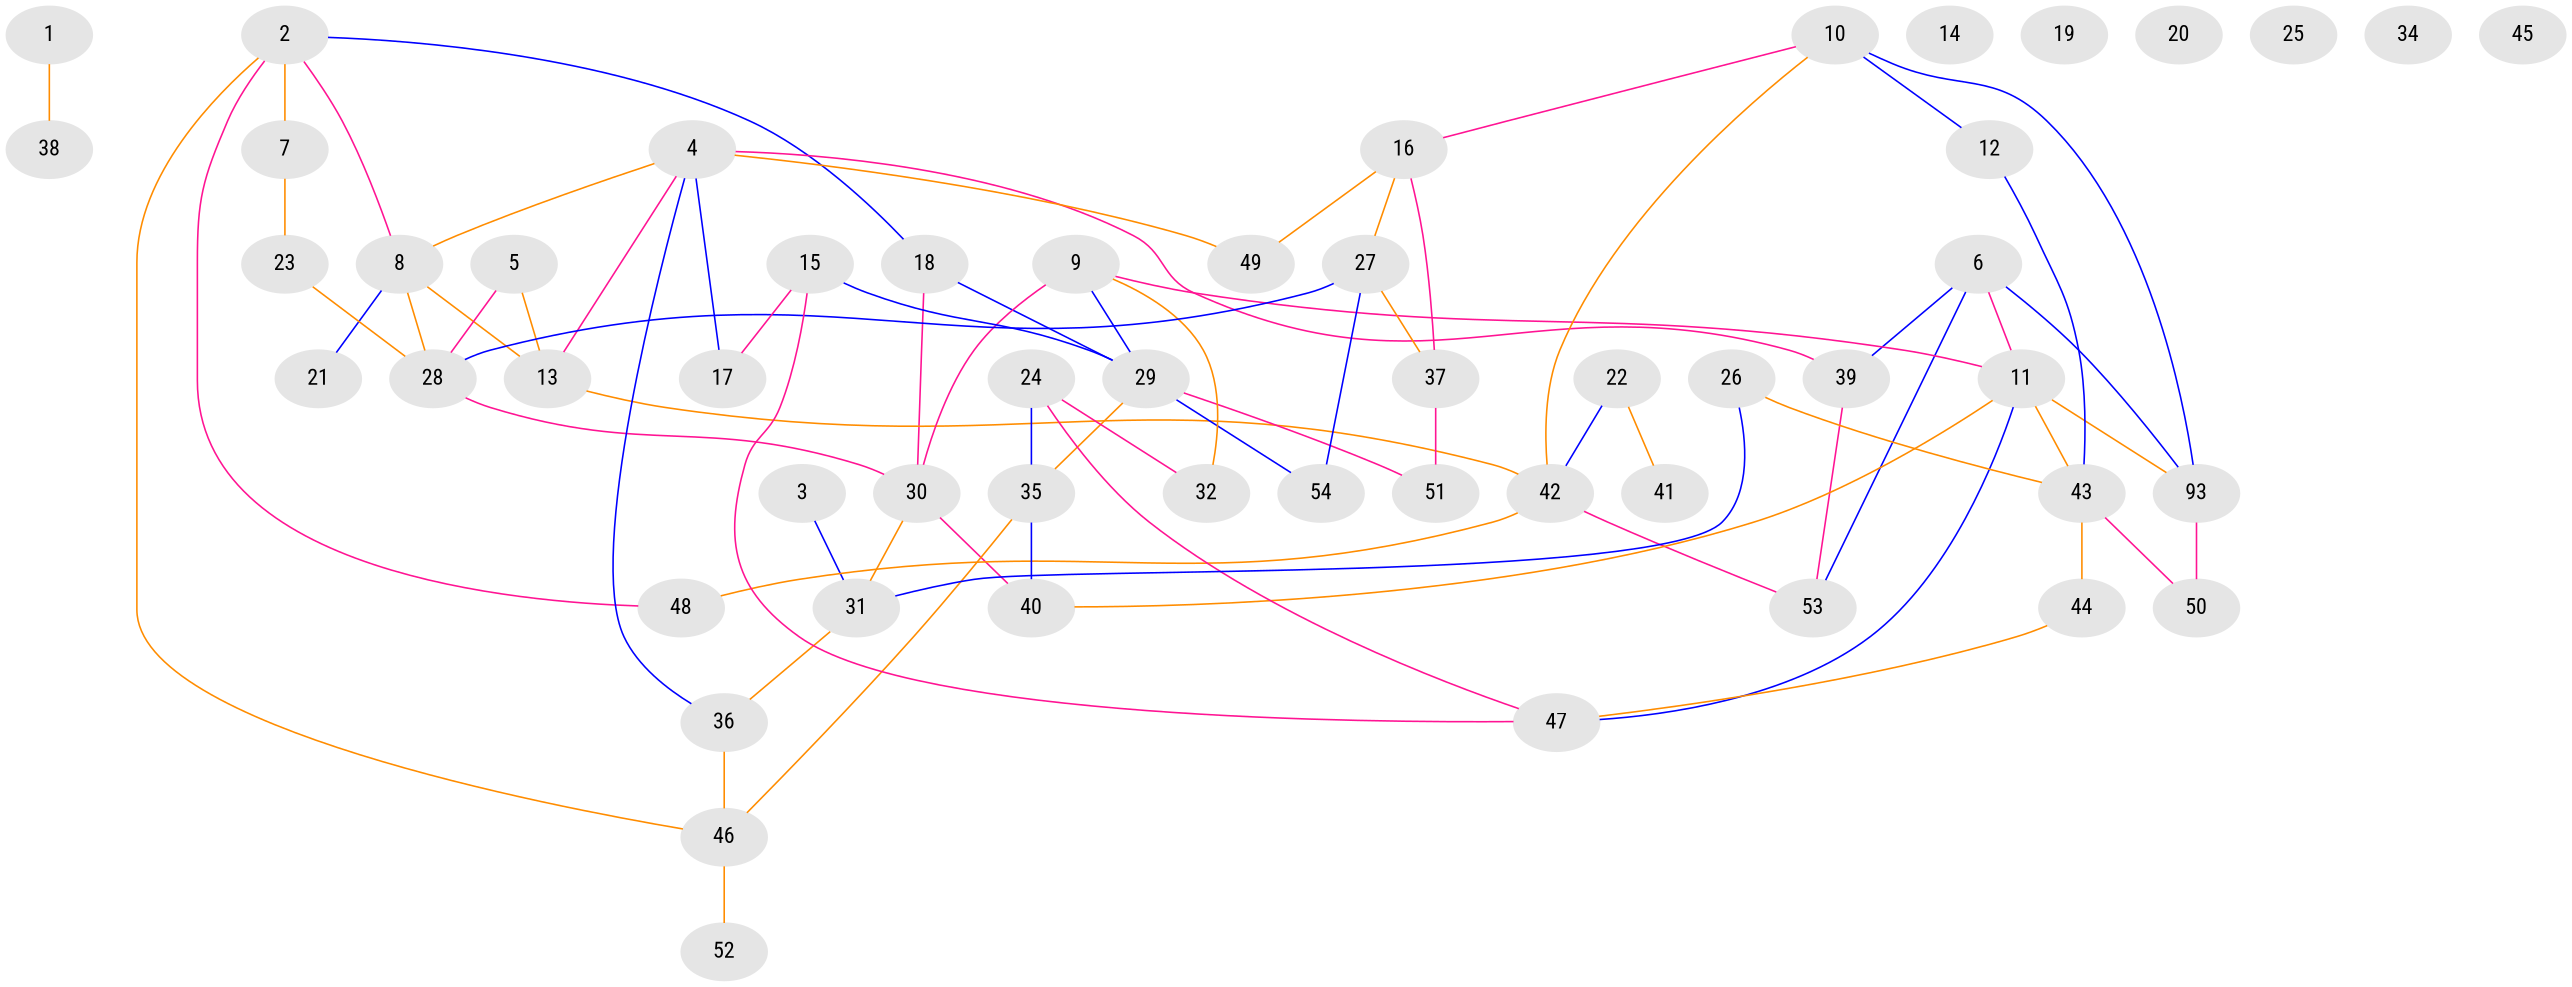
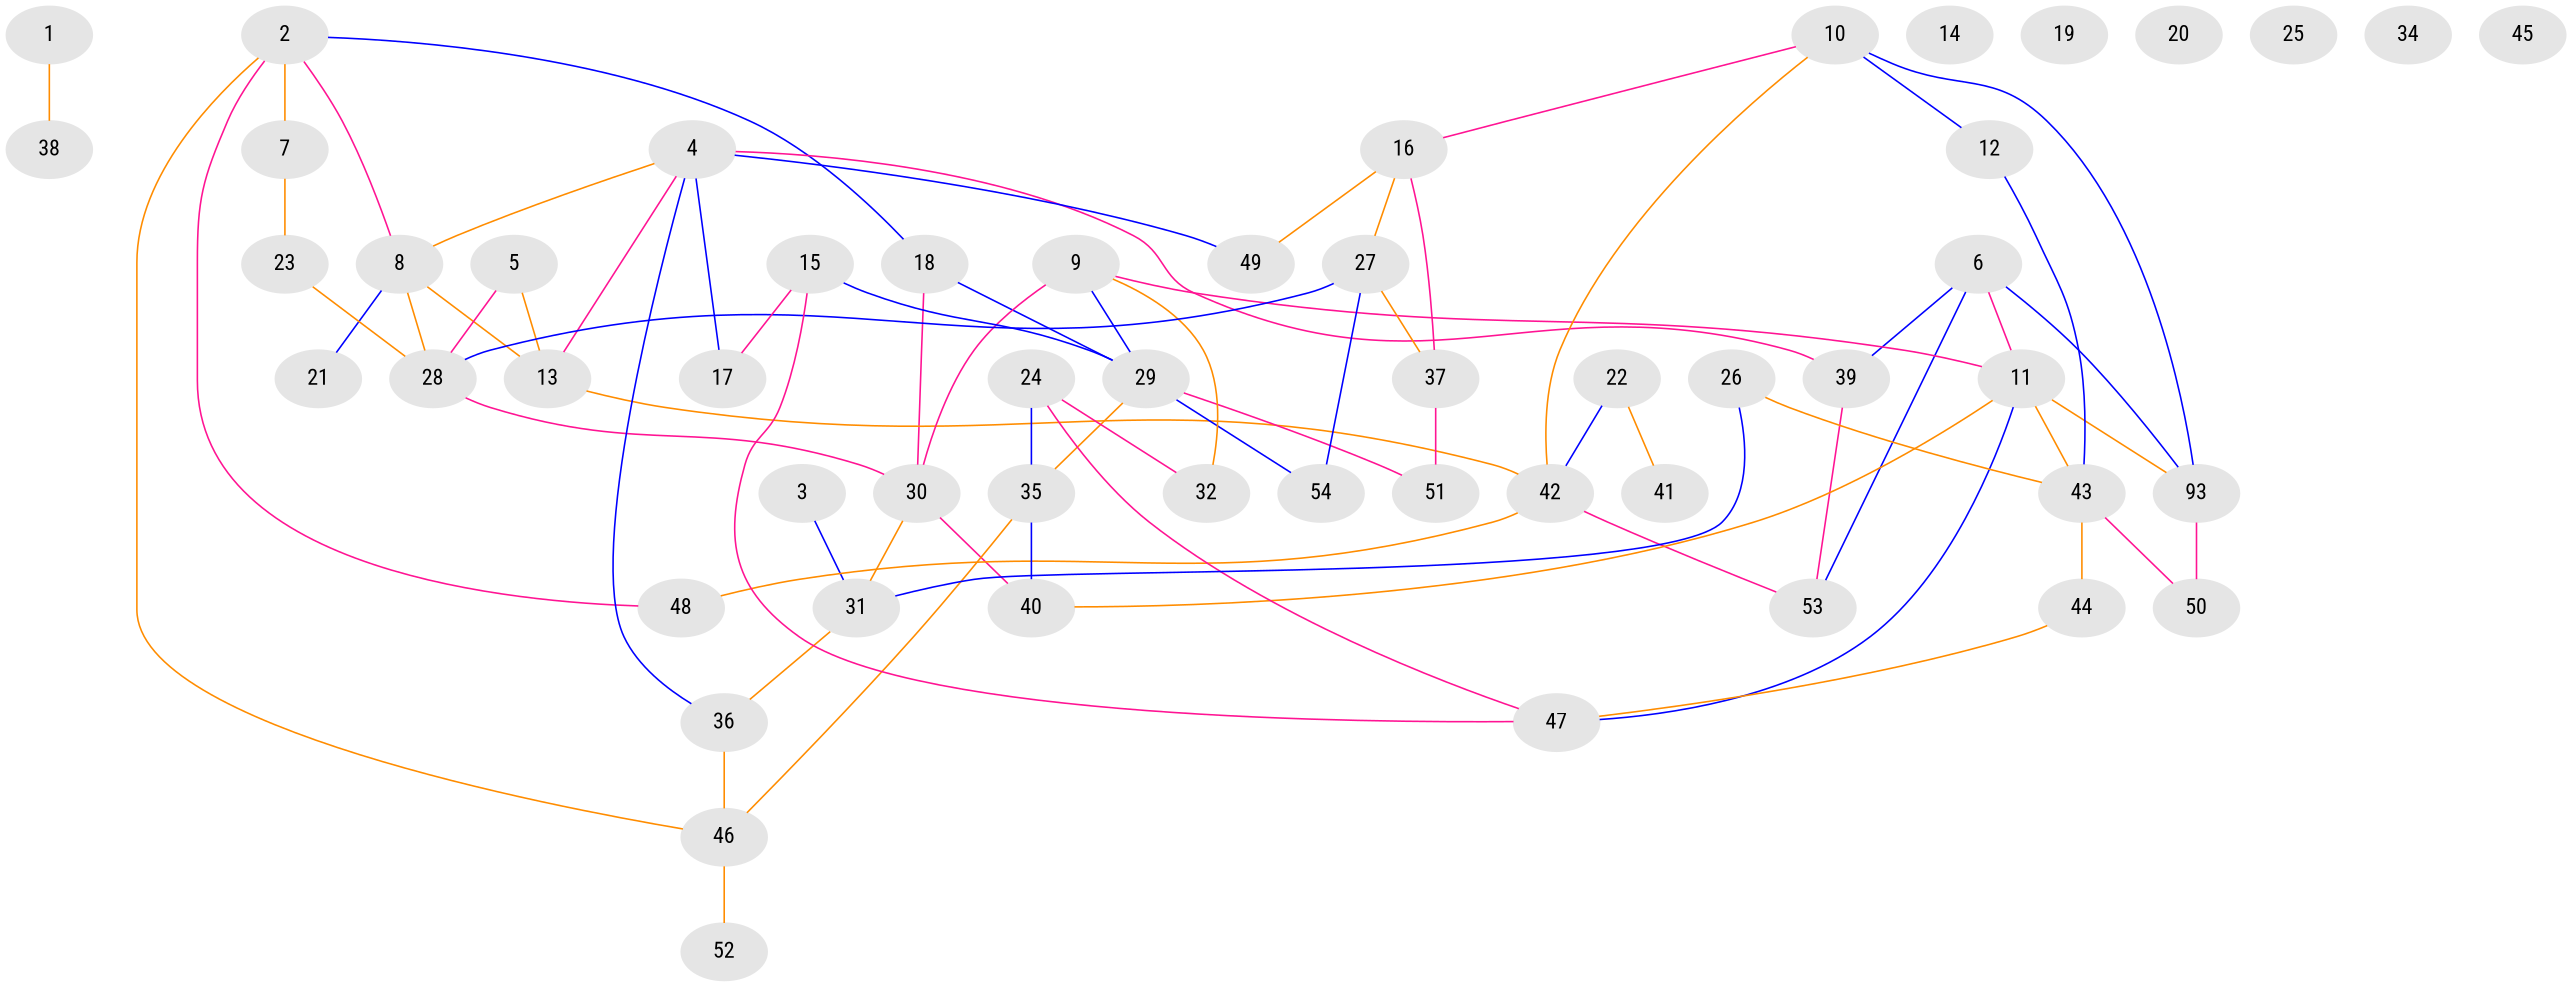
(905, 177) -> (905, 177)
